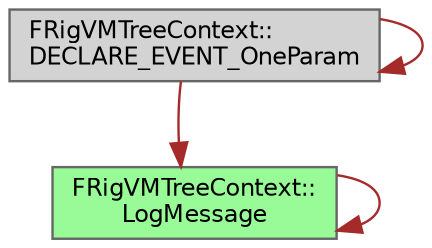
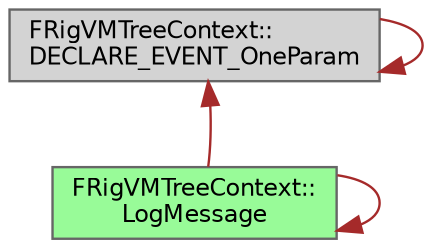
(179, 112) -> (211, 136)
